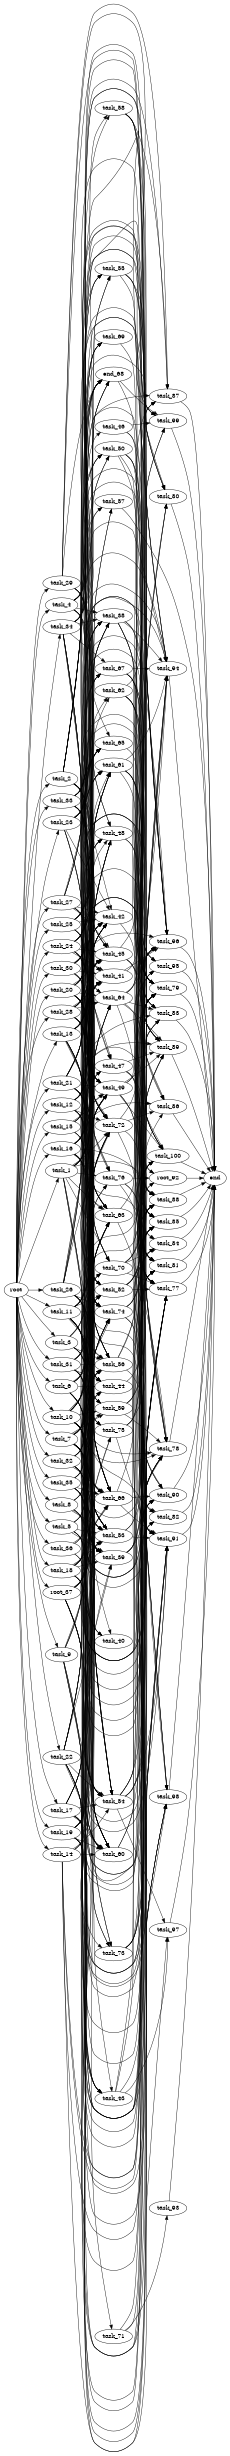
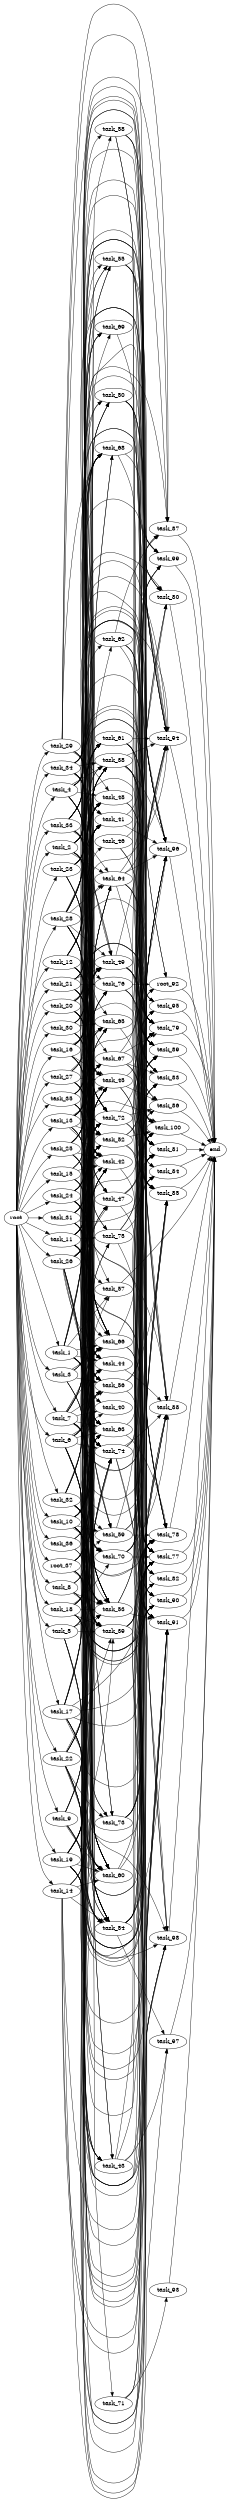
(114, 374) -> (114, 448)
none -> (89, 1850)
